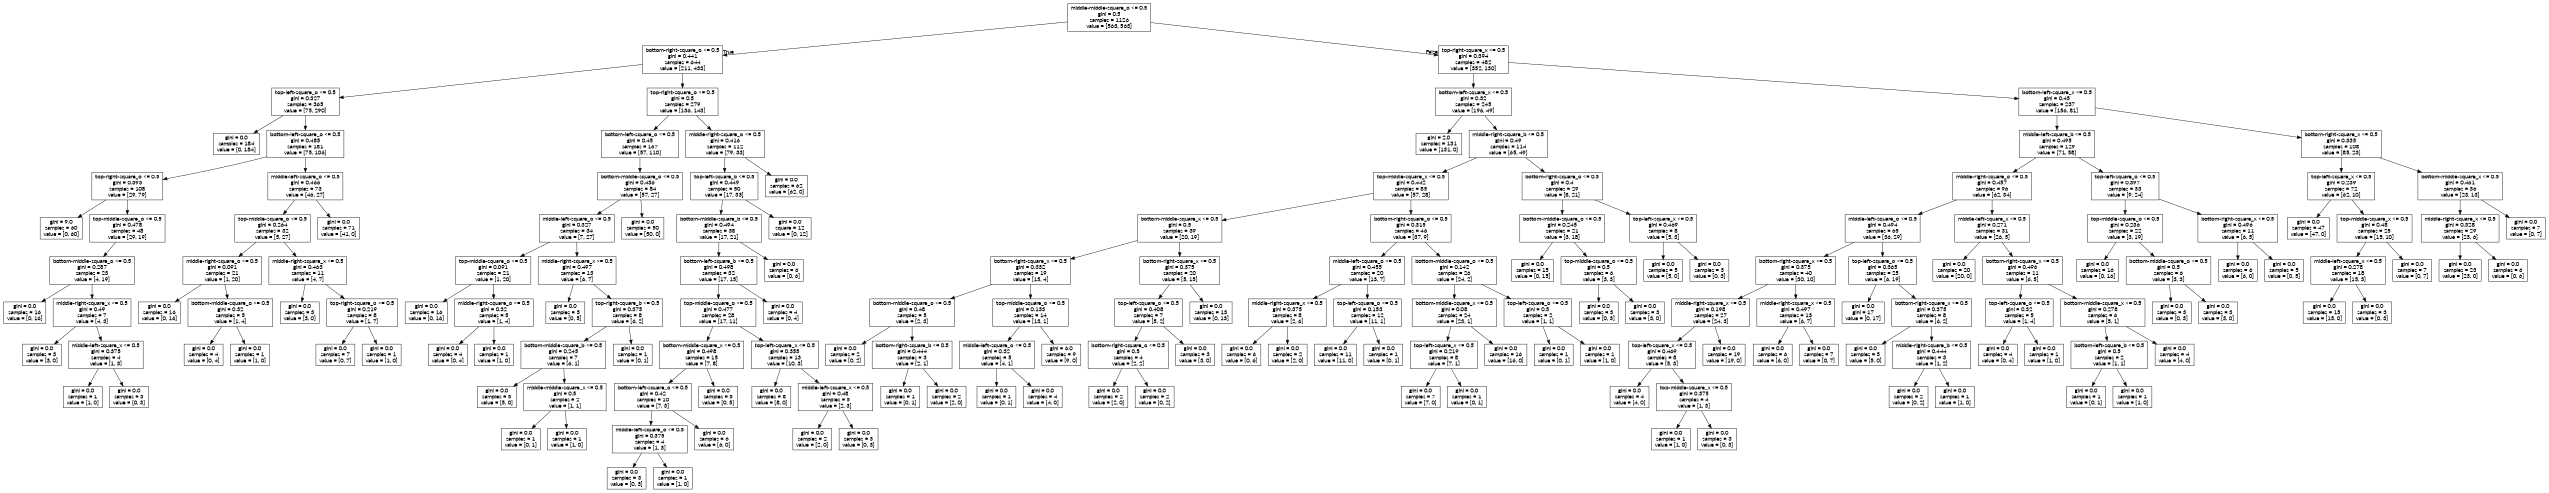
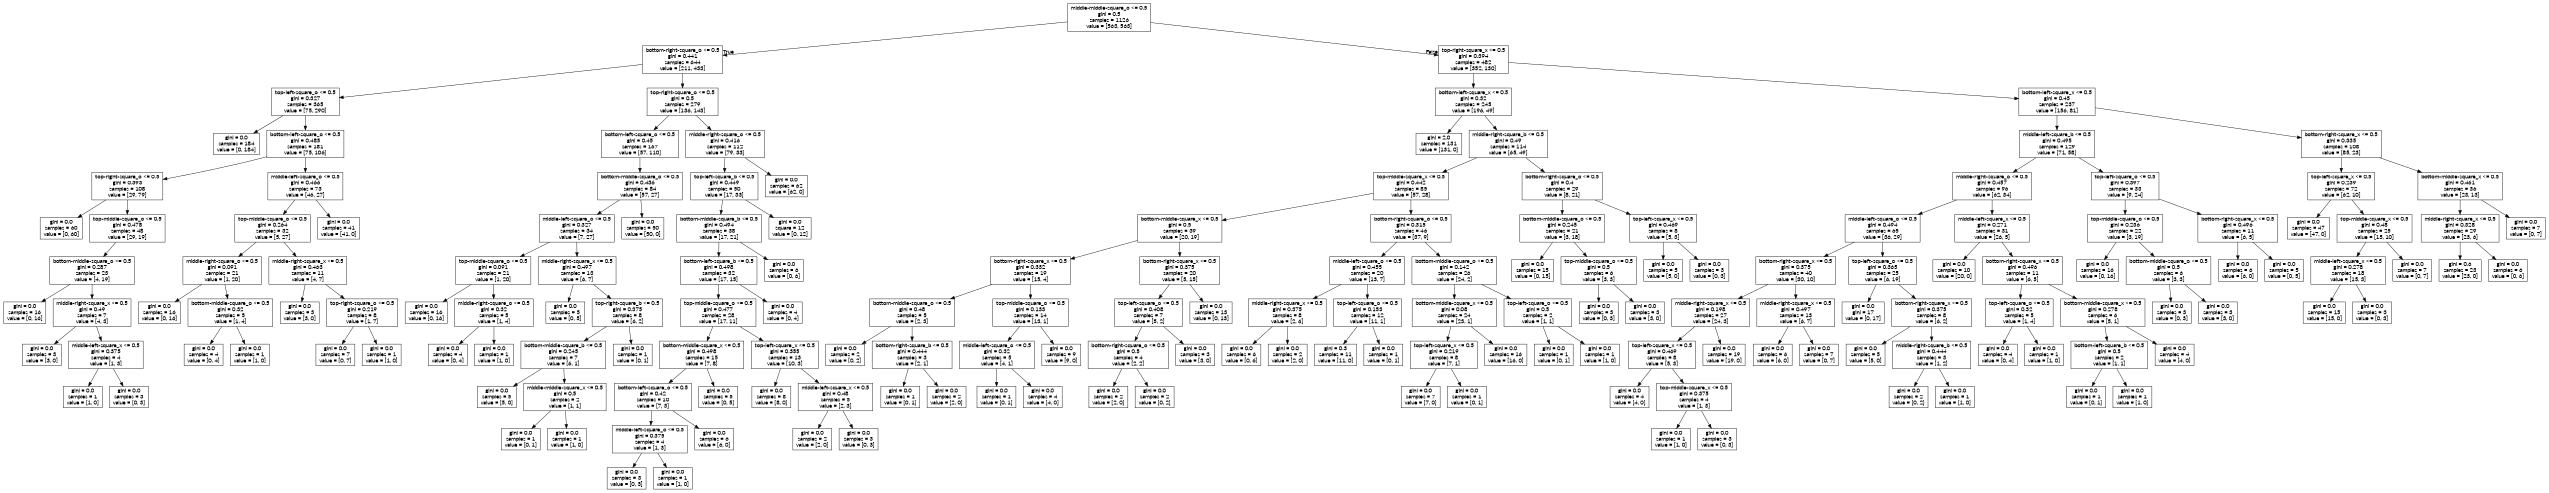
(61, 228) -> (61, 228)
(339, 228) -> (339, 228)
(1954, 271) -> (1954, 271)
(2460, 271) -> (2460, 271)
(1061, 355) -> (1061, 355)
(1335, 355) -> (1335, 355)
